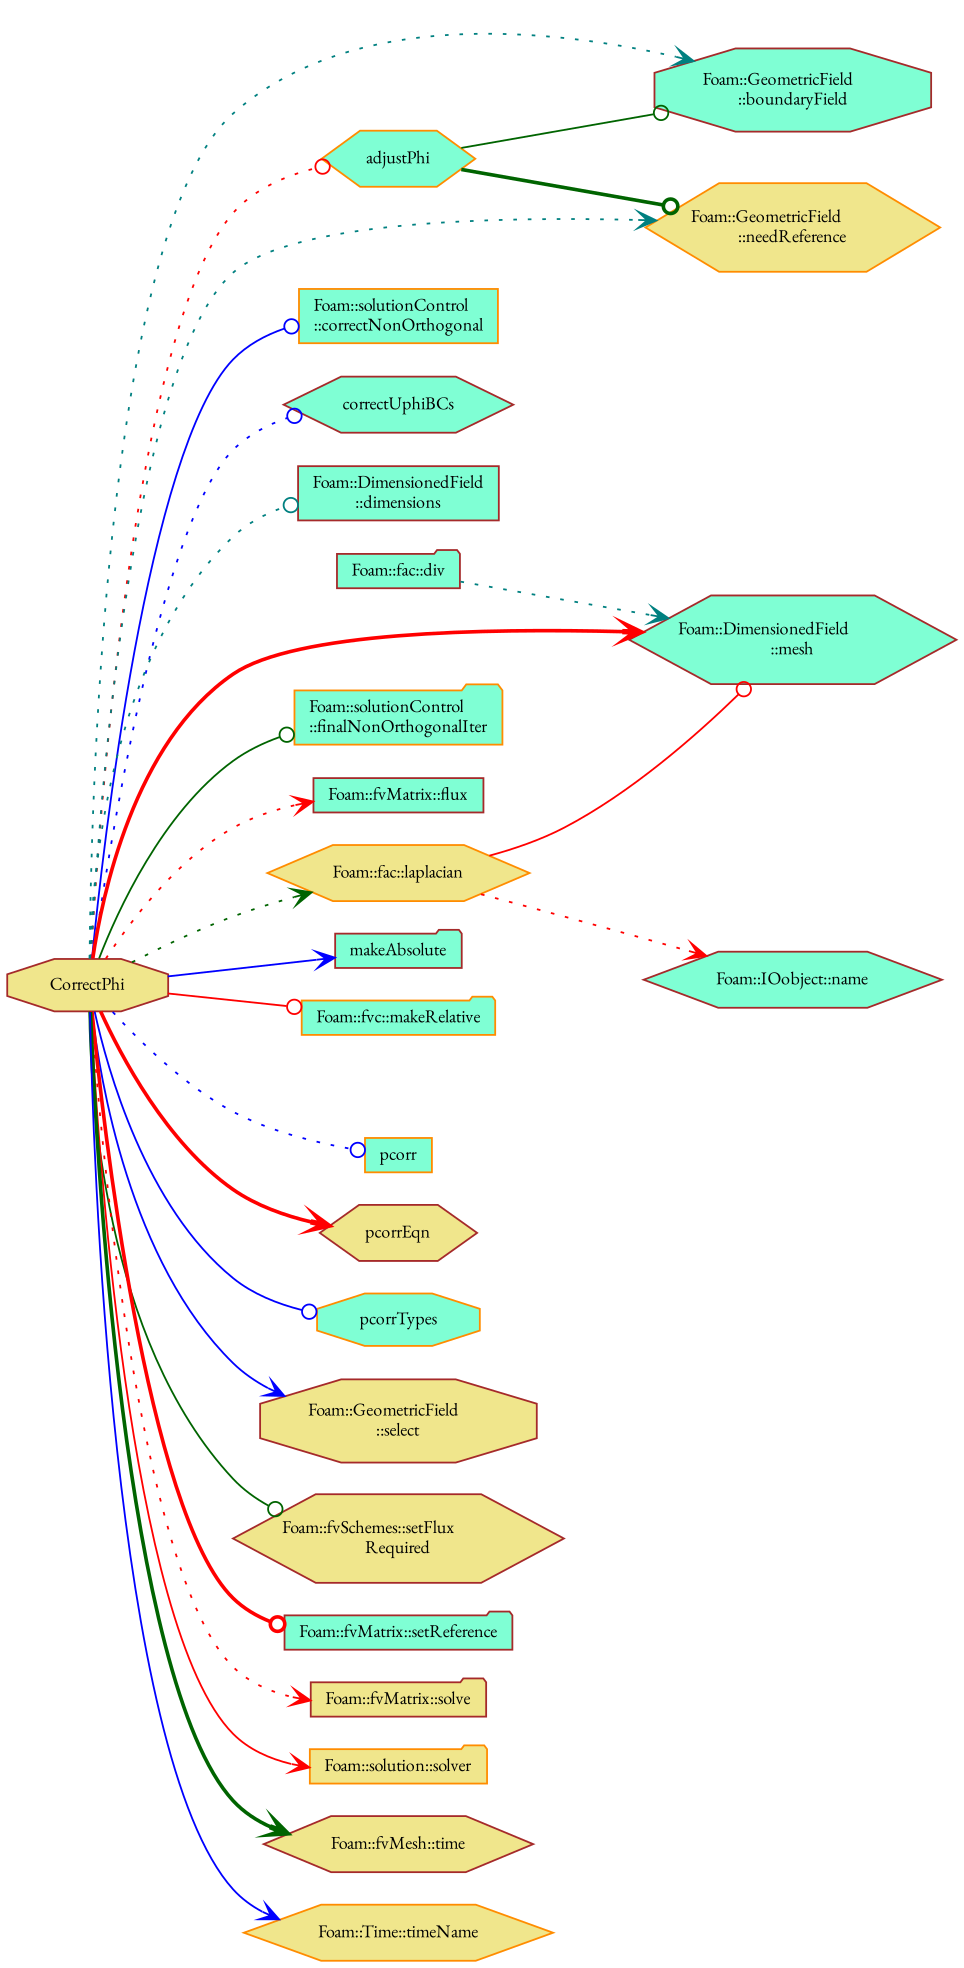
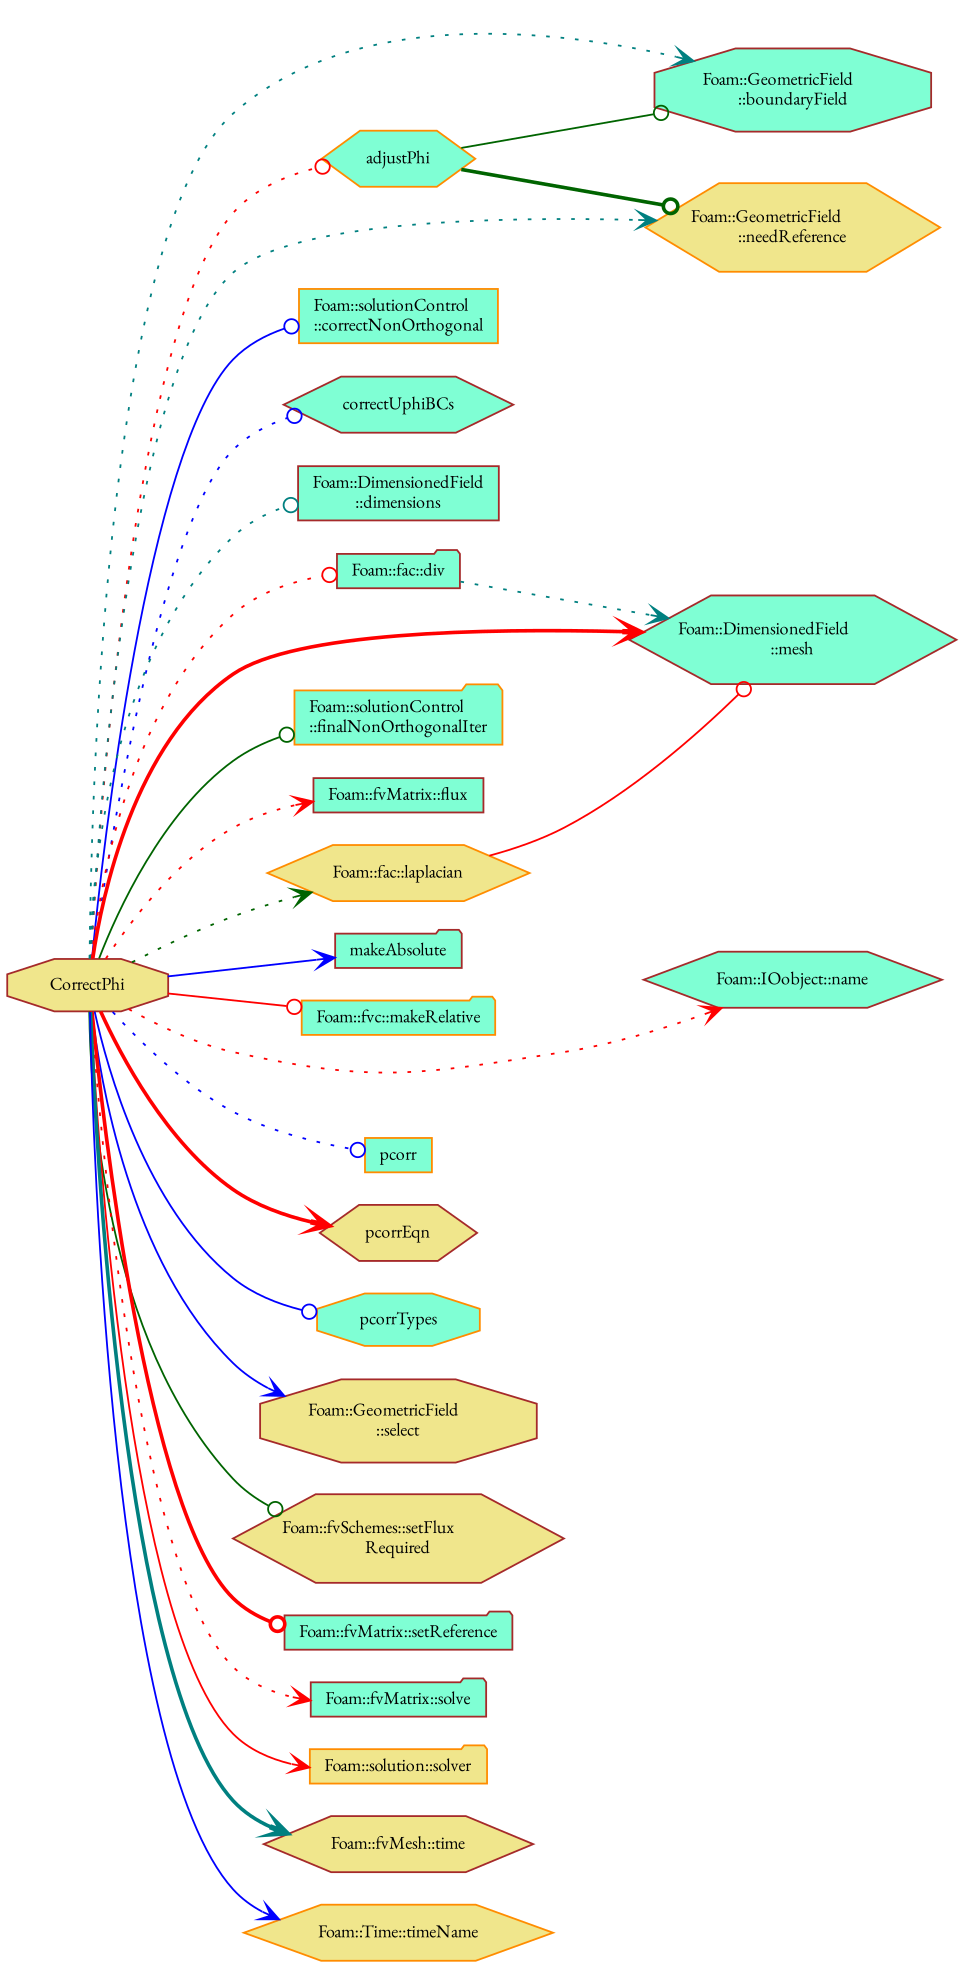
none -> (153, 729)
(585, 922) -> (415, 1071)
(140, 1523) -> (140, 1523)
(398, 1699) -> (398, 1699)
